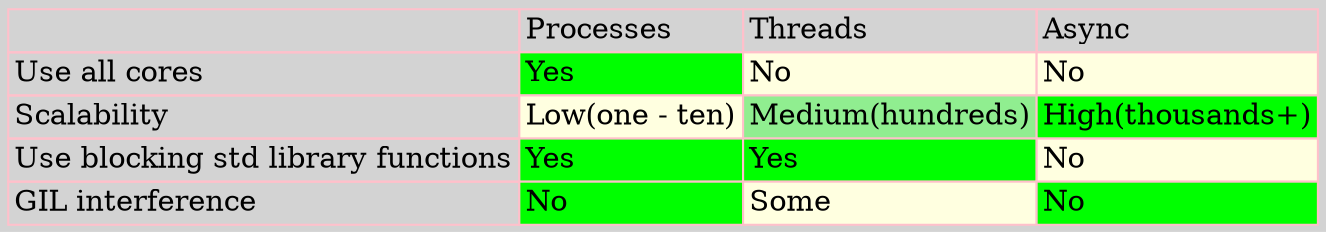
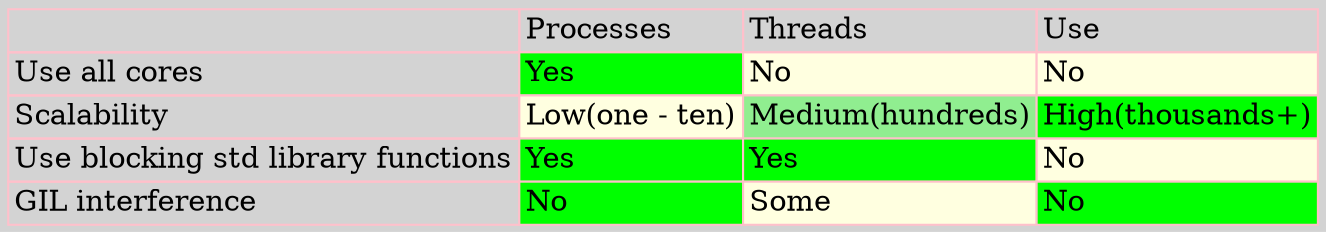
(1087, 30) -> (1072, 30)
